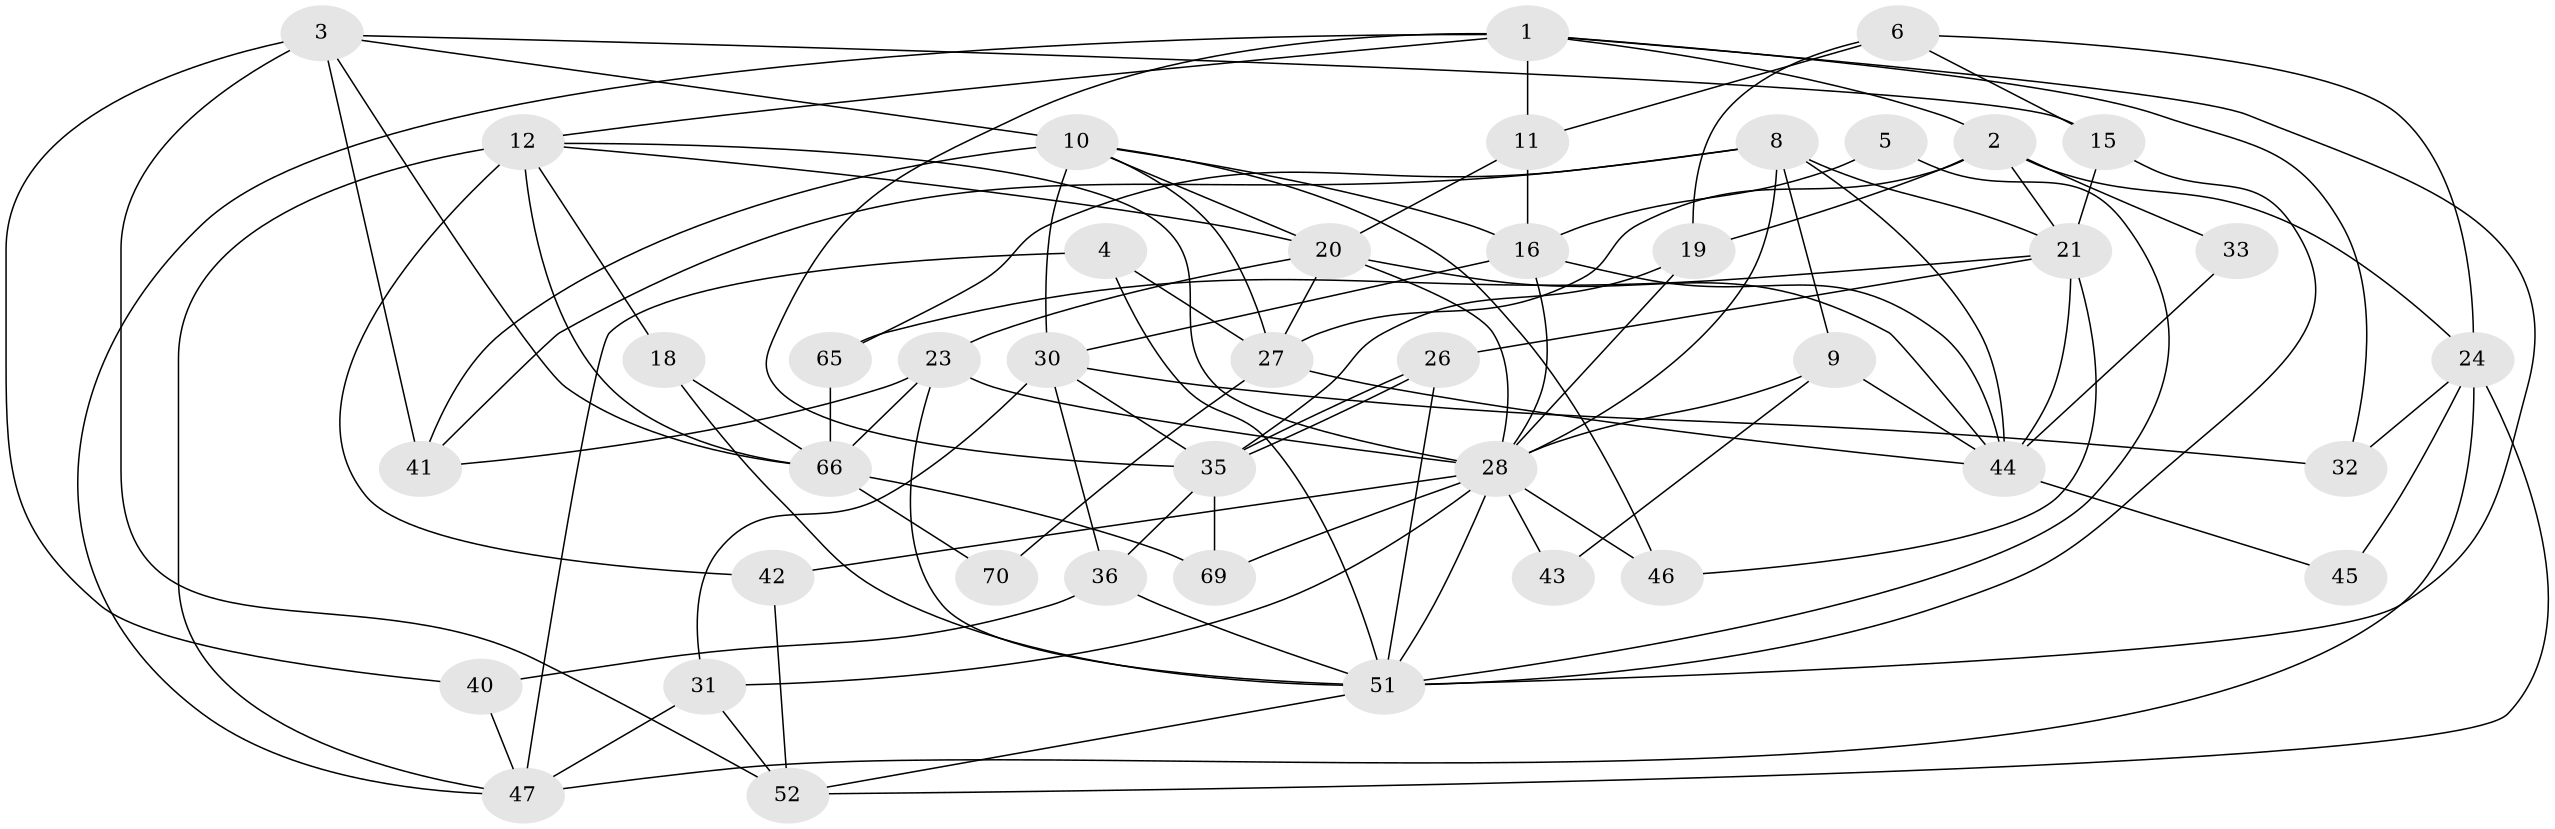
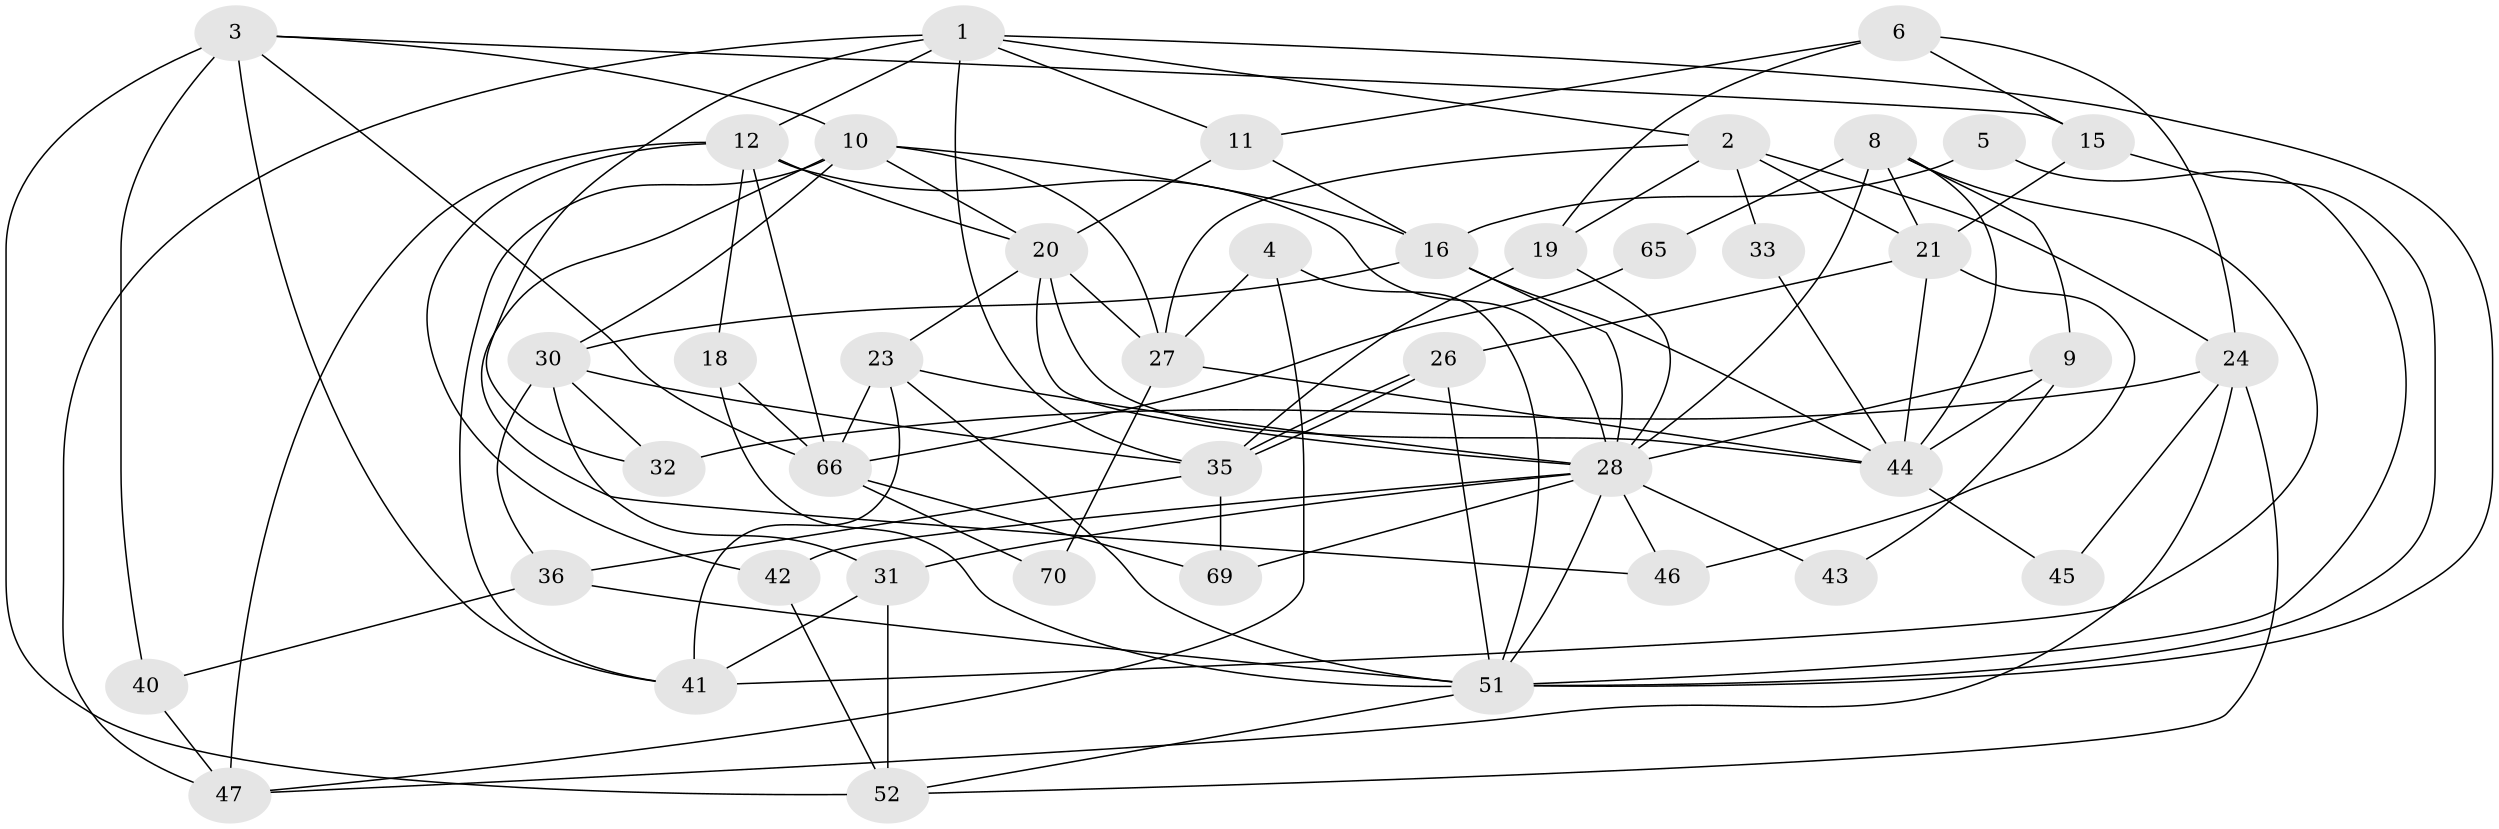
(1443, 283) -> none
(614, 741) -> (792, 632)
